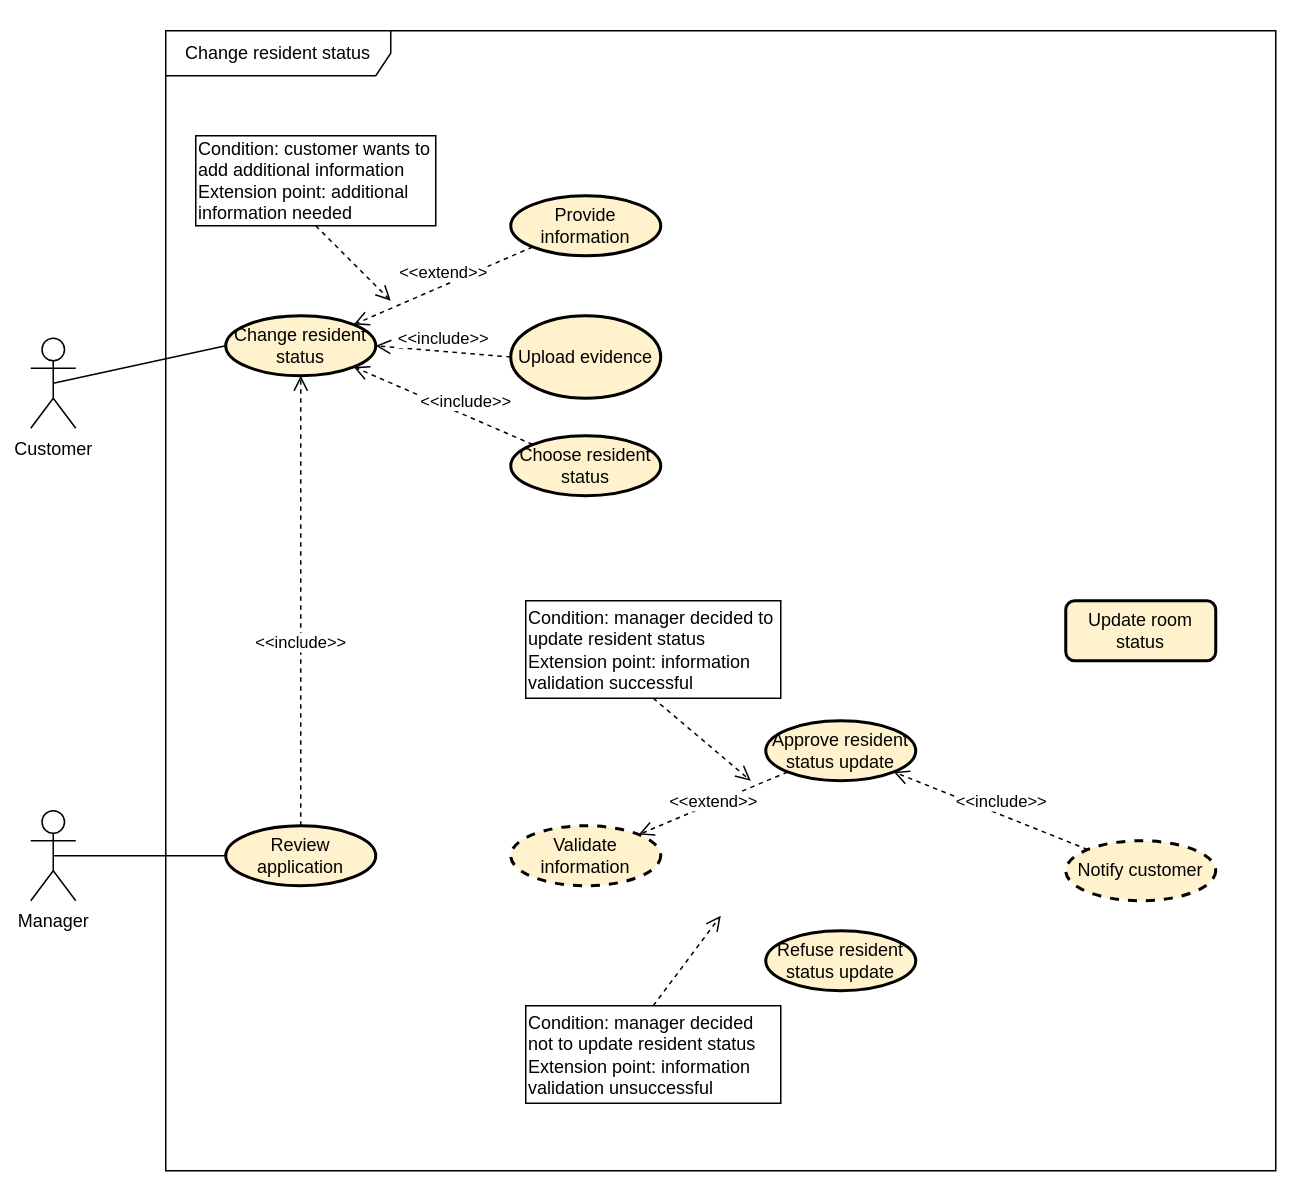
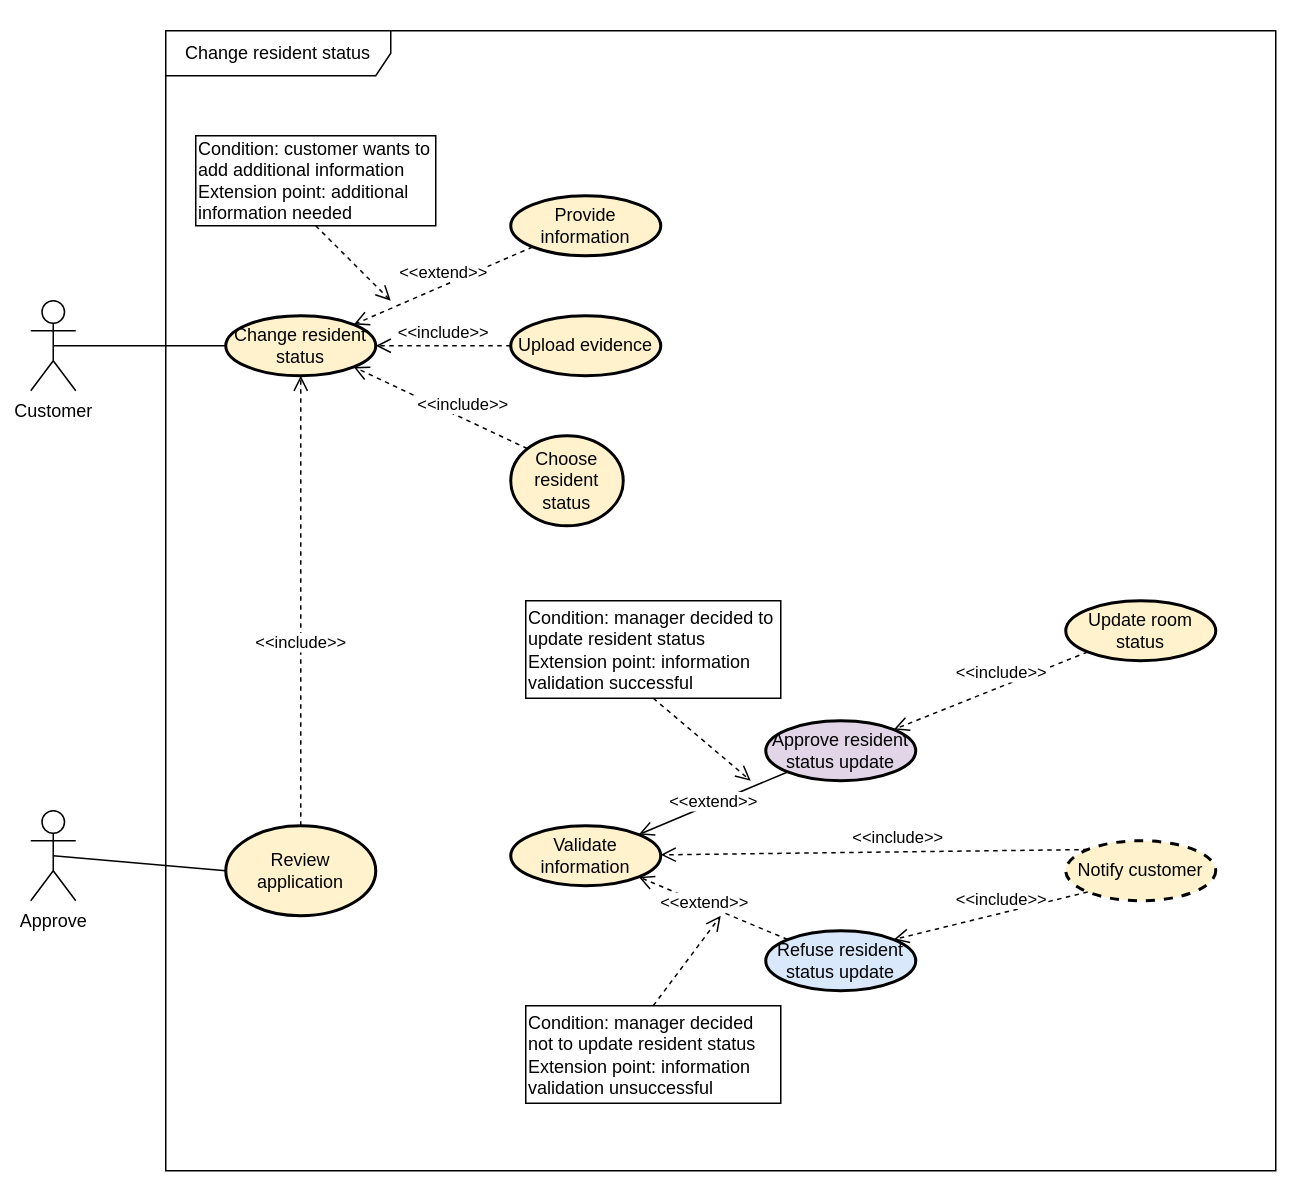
(586, 357) -> (586, 346)
(53, 383) -> (53, 346)
(586, 466) -> (567, 481)
(1141, 631) -> (1141, 631)
none -> (955, 705)
(841, 751) -> (841, 751)
(992, 811) -> (875, 852)
(668, 822) -> (668, 822)
(301, 856) -> (301, 871)
(586, 856) -> (586, 856)
(54, 922) -> (54, 922)
none -> (958, 924)
none -> (755, 926)
(841, 961) -> (841, 961)
